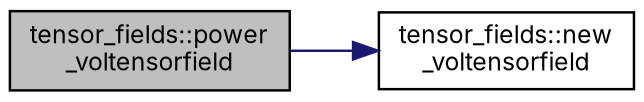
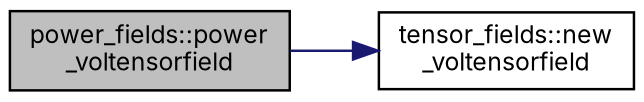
(150, 51) -> (150, 51)
